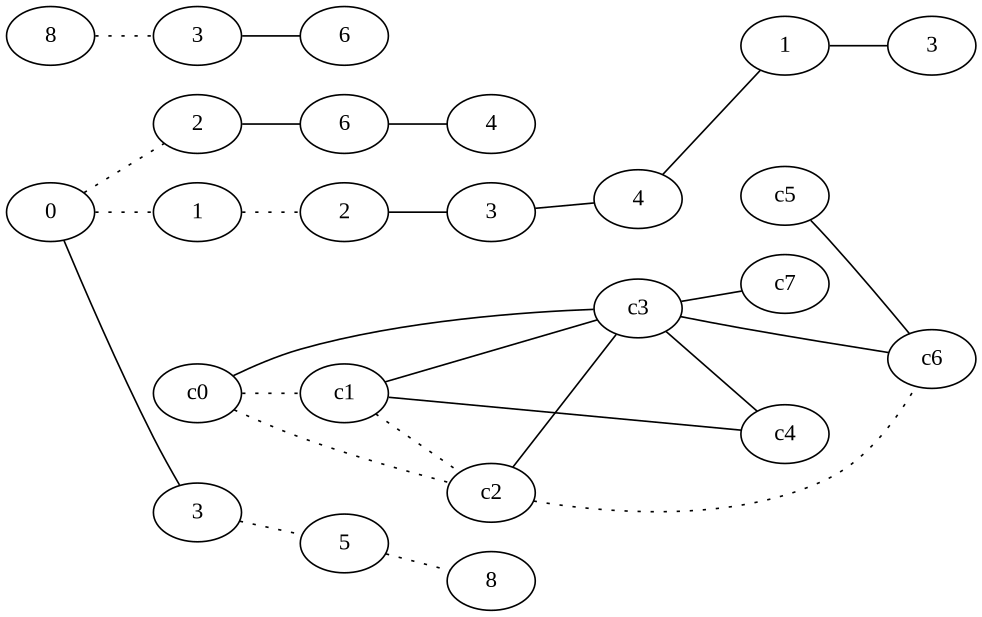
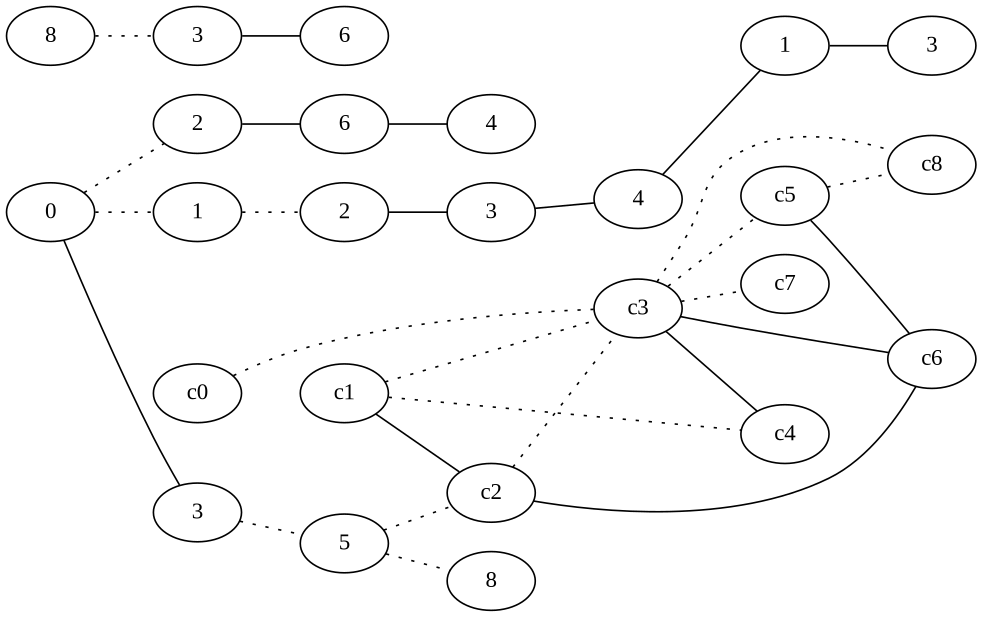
none -> (932, 165)
none -> (712, 252)
(712, 296) -> (712, 296)
(410, 326) -> (410, 326)
(491, 351) -> (491, 351)
(271, 393) -> none
(565, 401) -> (565, 401)
(574, 415) -> (574, 415)
(418, 443) -> (418, 443)
(340, 451) -> (418, 518)
(747, 504) -> (747, 504)
